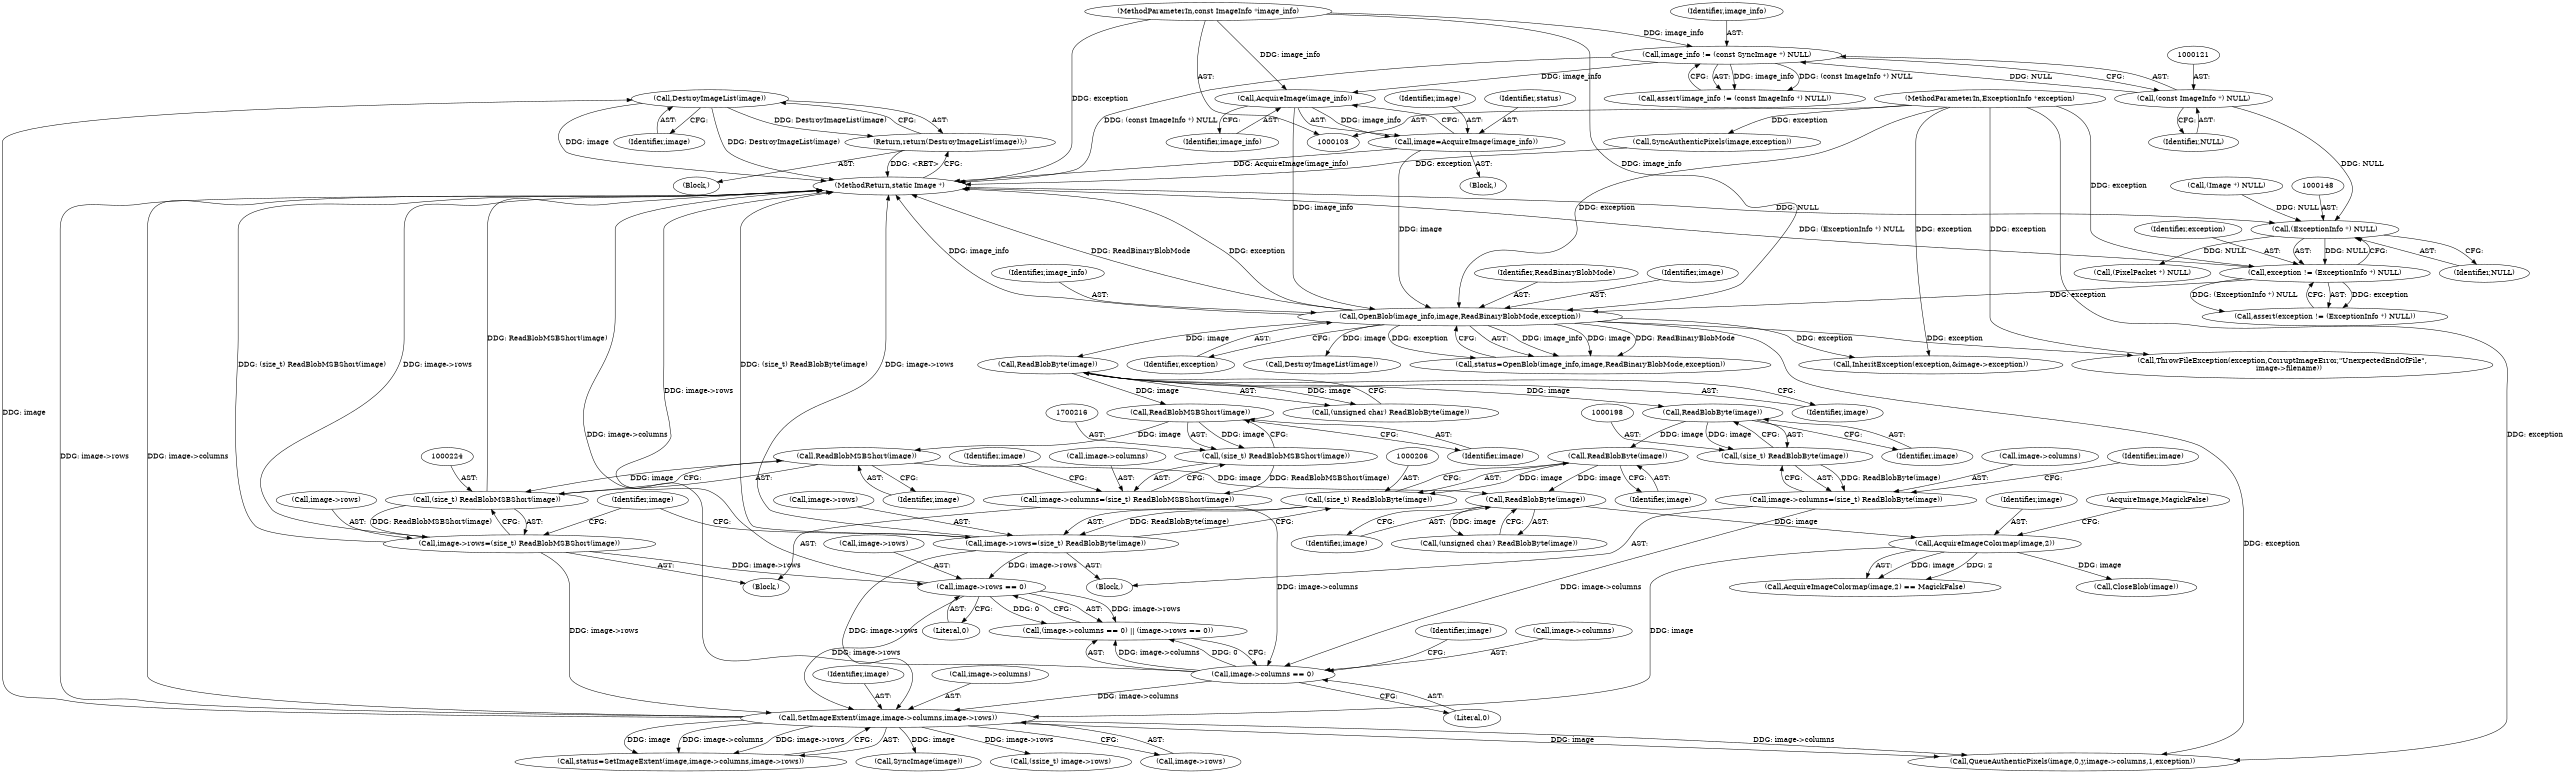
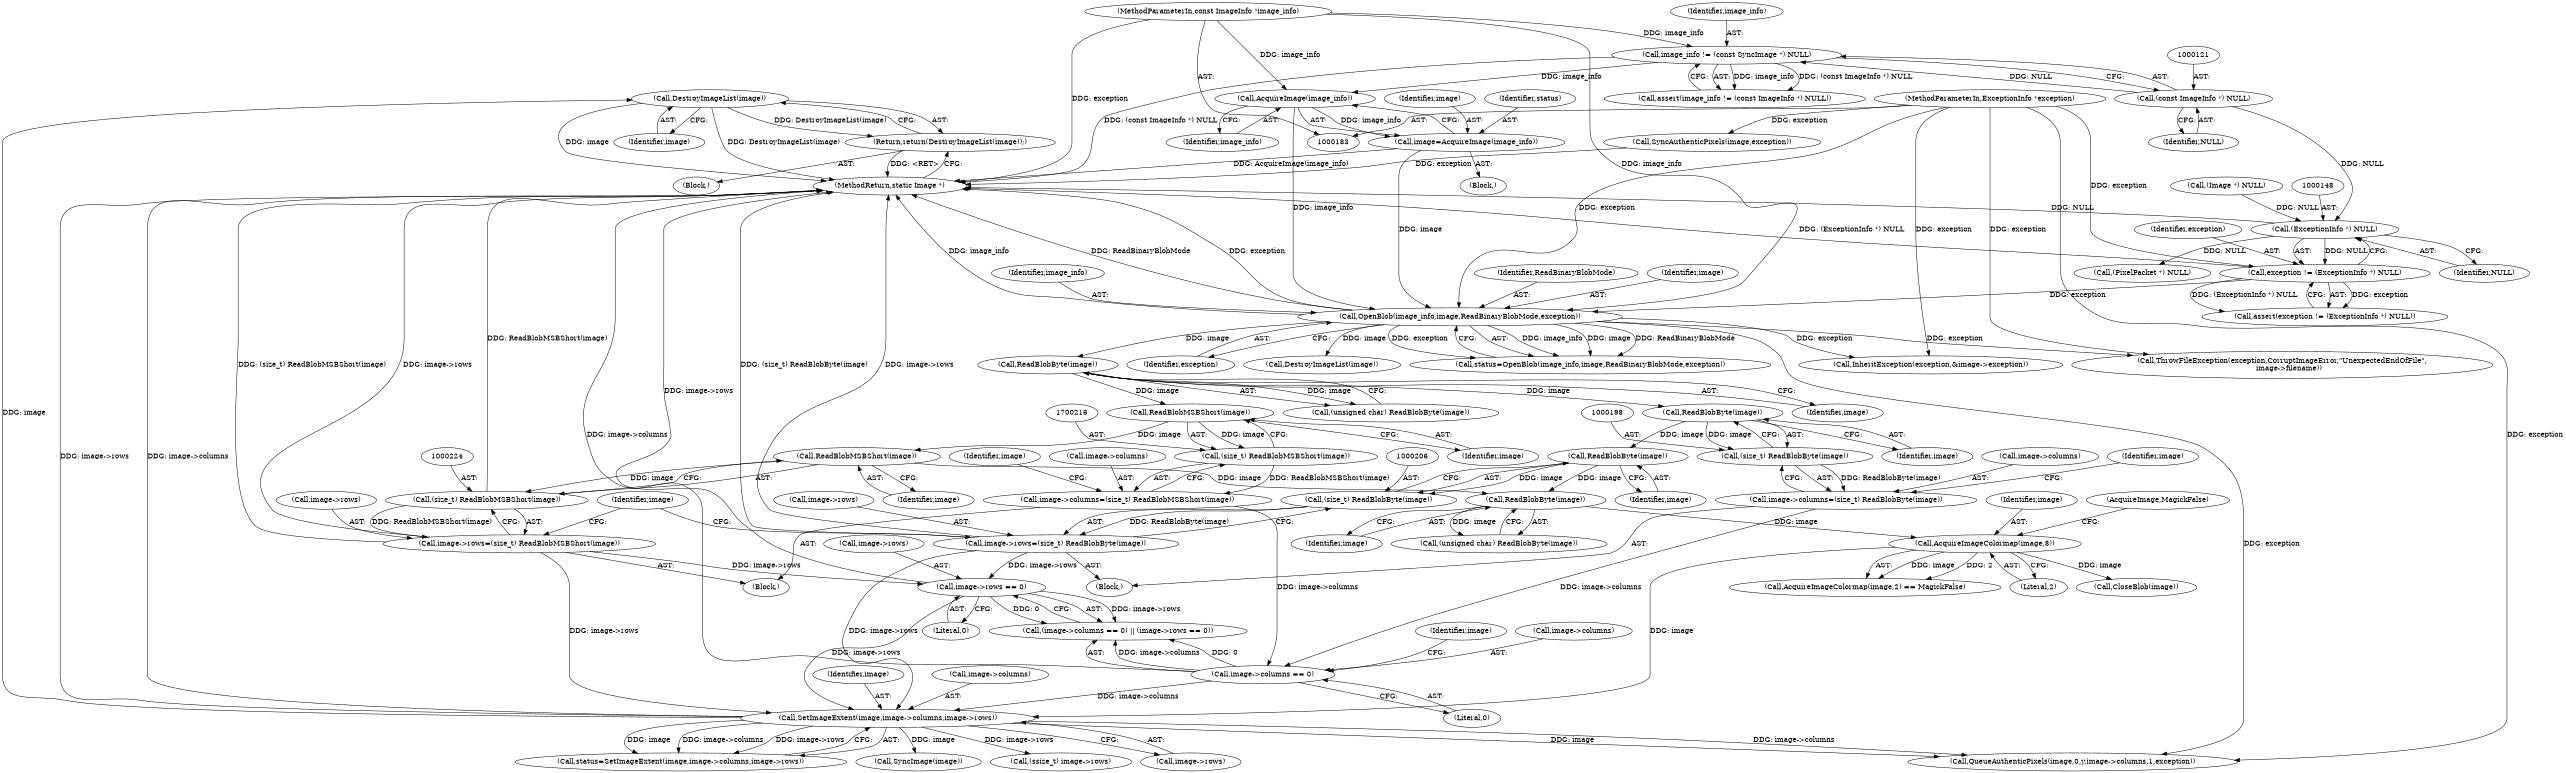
(1333, 142) -> (1333, 142)
(1618, 203) -> (1623, 199)
(1985, 544) -> (1985, 544)
none -> (2039, 587)
(1225, 645) -> none
